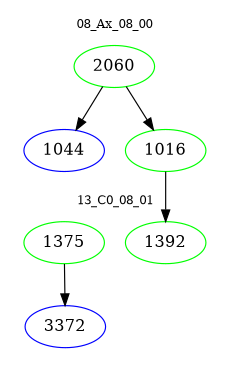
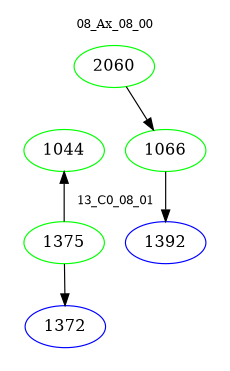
(93, 103) -> (64, 203)
(64, 150) -> (64, 150)
(166, 150) -> (166, 150)
(166, 243) -> (166, 243)
(65, 327) -> (65, 327)
